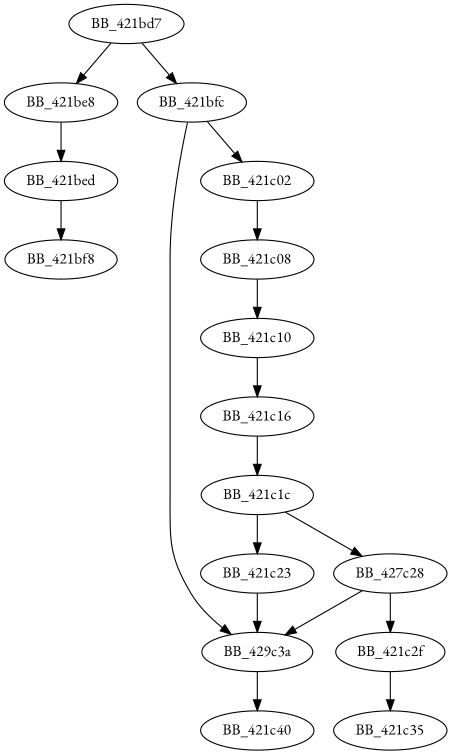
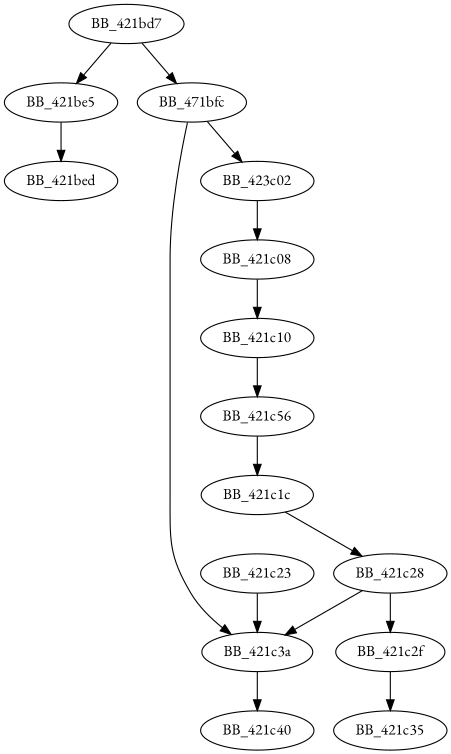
(61, 102) -> (61, 102)
(192, 102) -> (192, 102)
(257, 181) -> (257, 181)
(61, 259) -> none
(257, 416) -> (257, 416)
(257, 529) -> none
(390, 573) -> (390, 573)
(257, 652) -> (257, 652)
